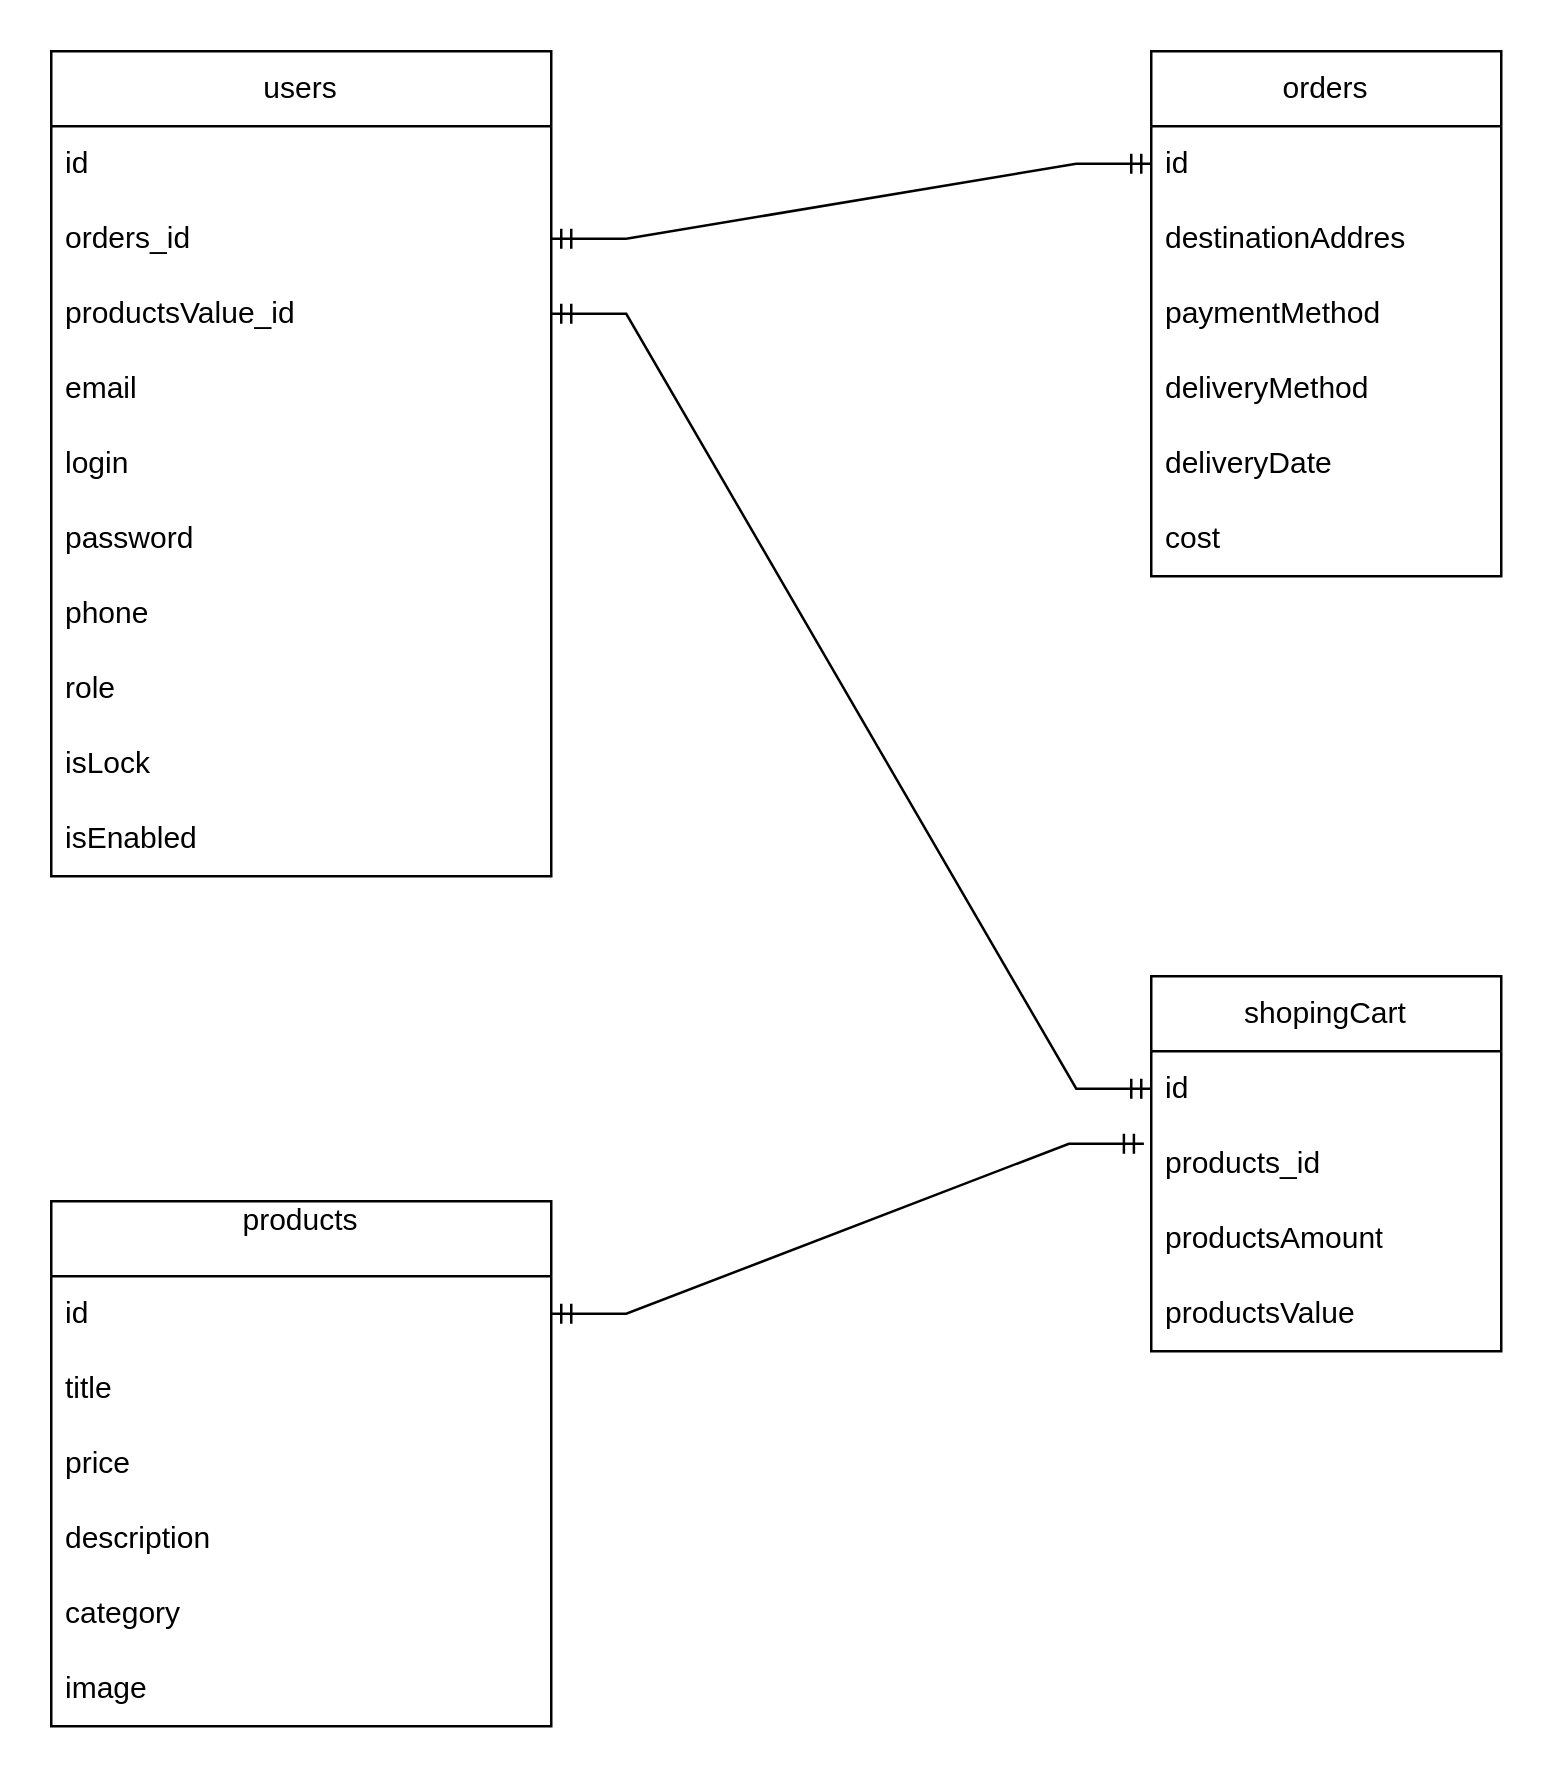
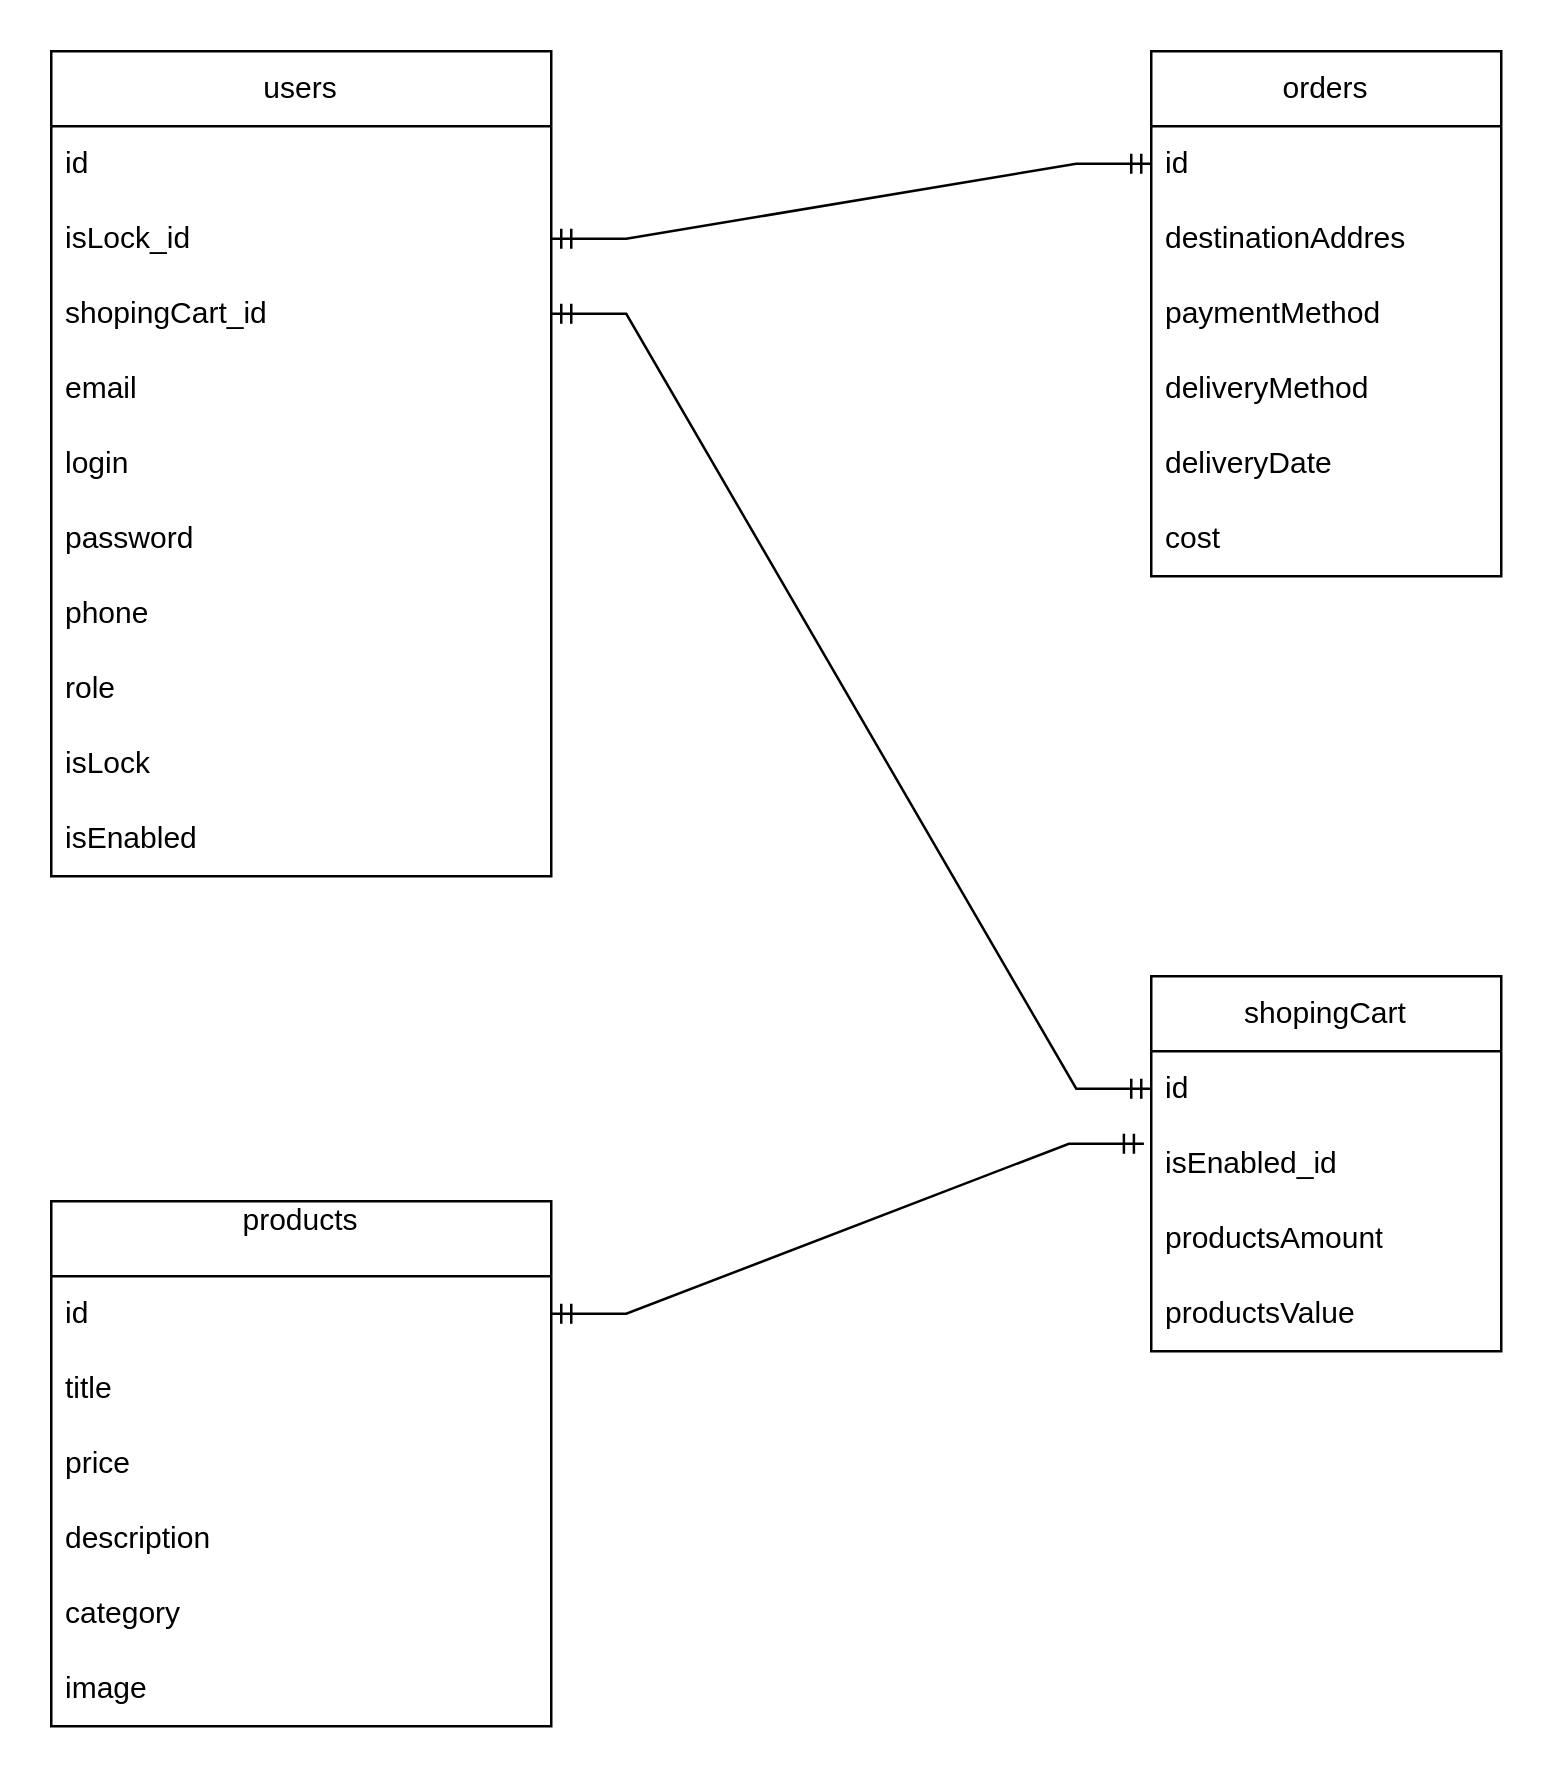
(138, 239) -> (134, 239)
(193, 314) -> (176, 314)
(1255, 1164) -> (1255, 1164)
